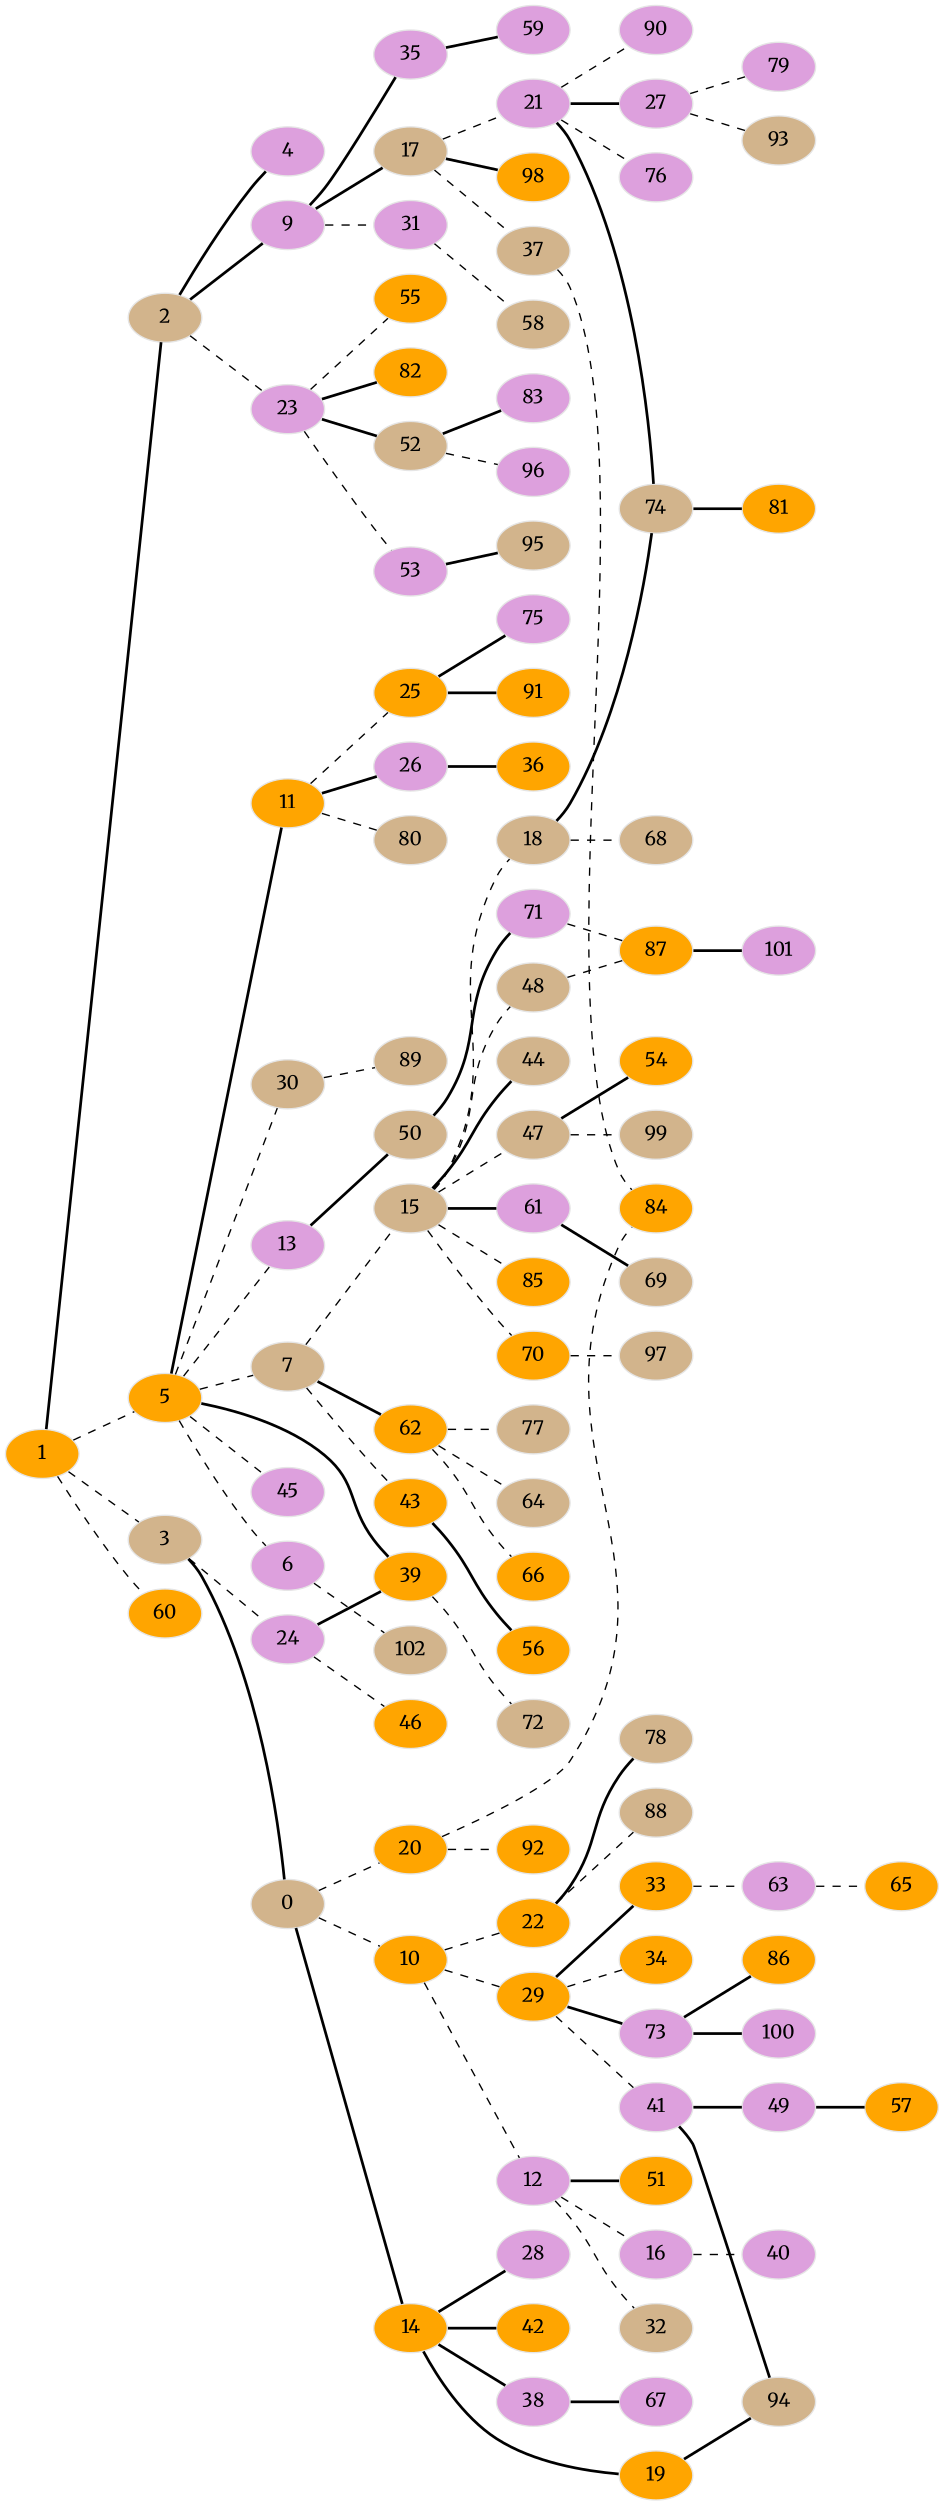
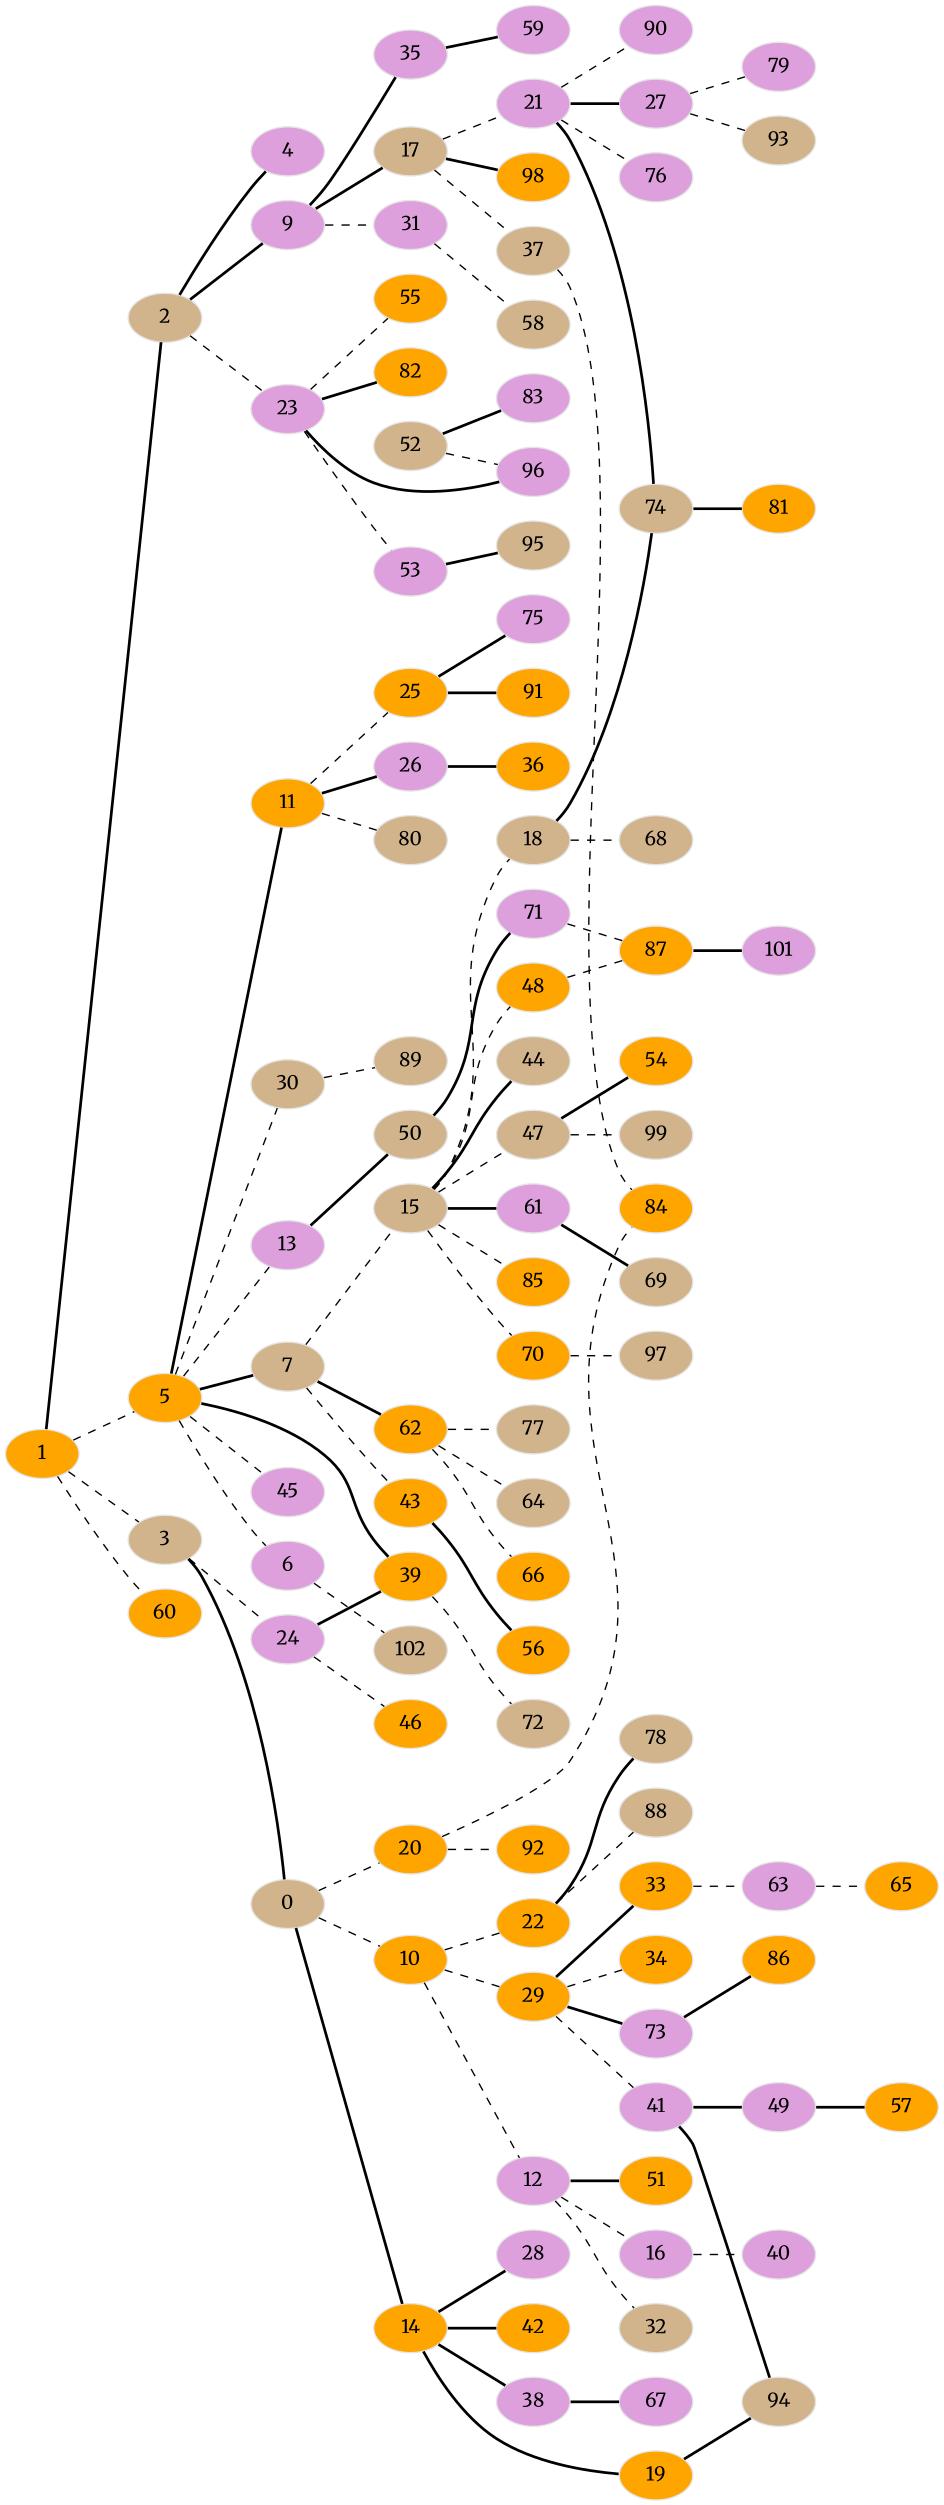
(349, 428) -> (393, 488)
(533, 987) -> (533, 987)
(226, 1382) -> (226, 1382)
(779, 2034) -> none
